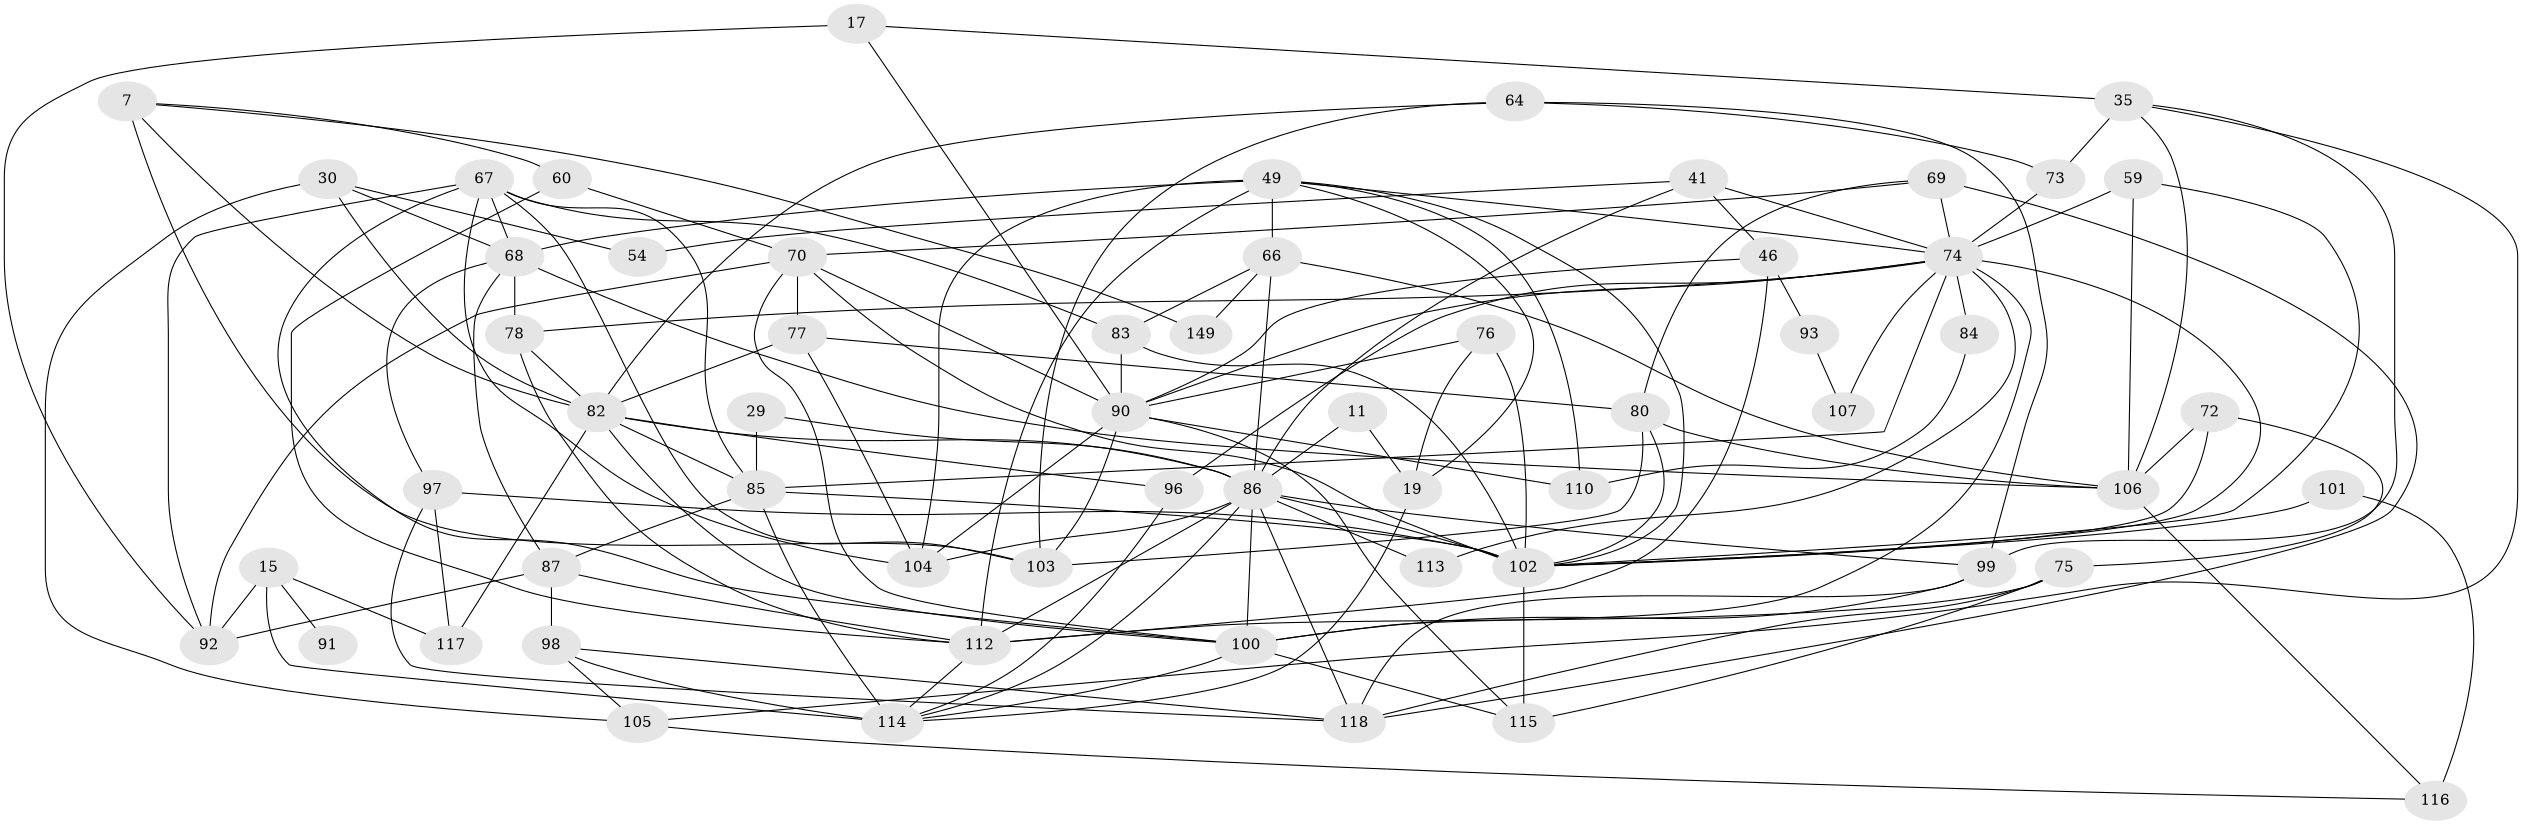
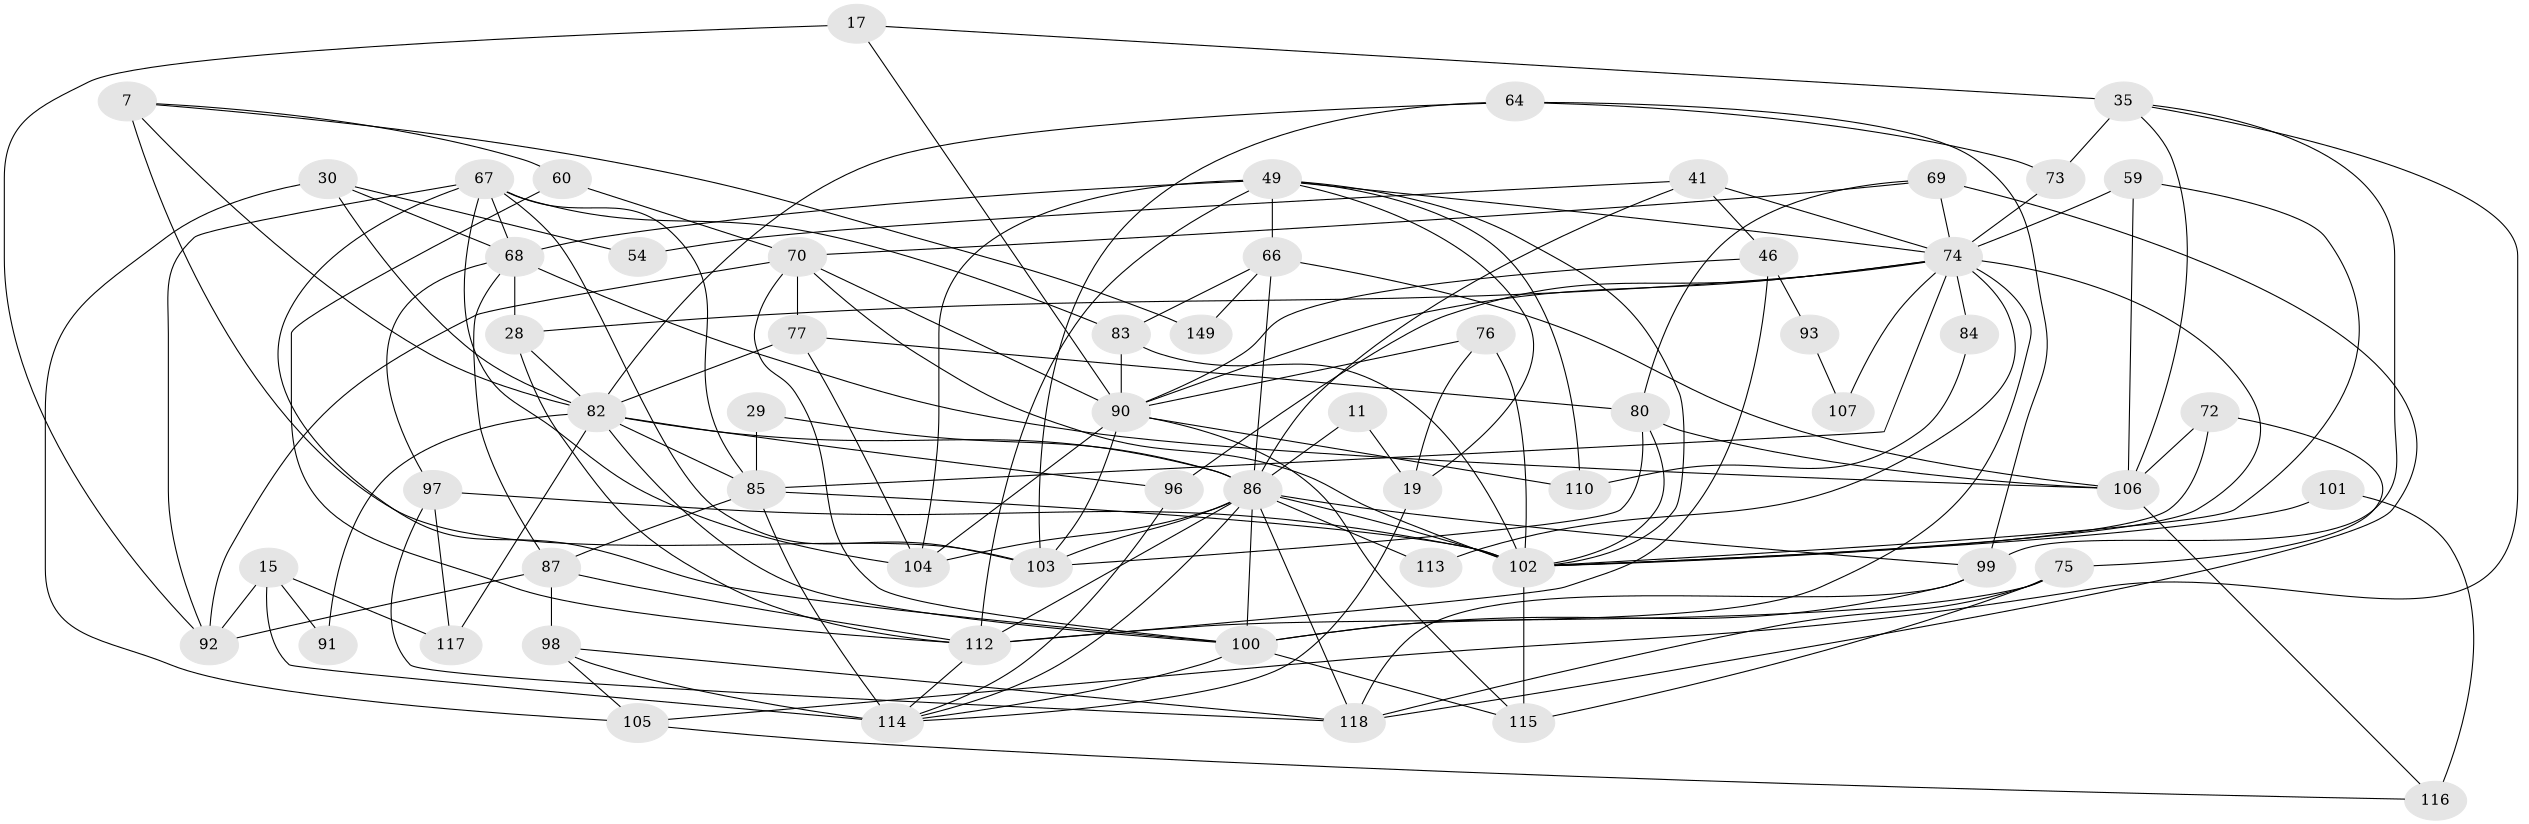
(515, 335) -> (515, 335)
none -> (399, 467)
none -> (1120, 538)
